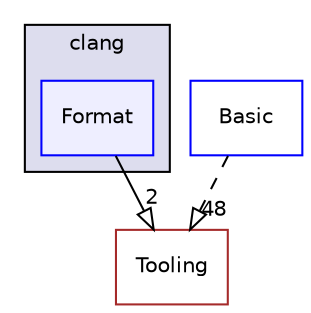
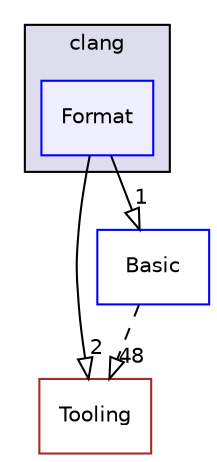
none -> (122, 184)
